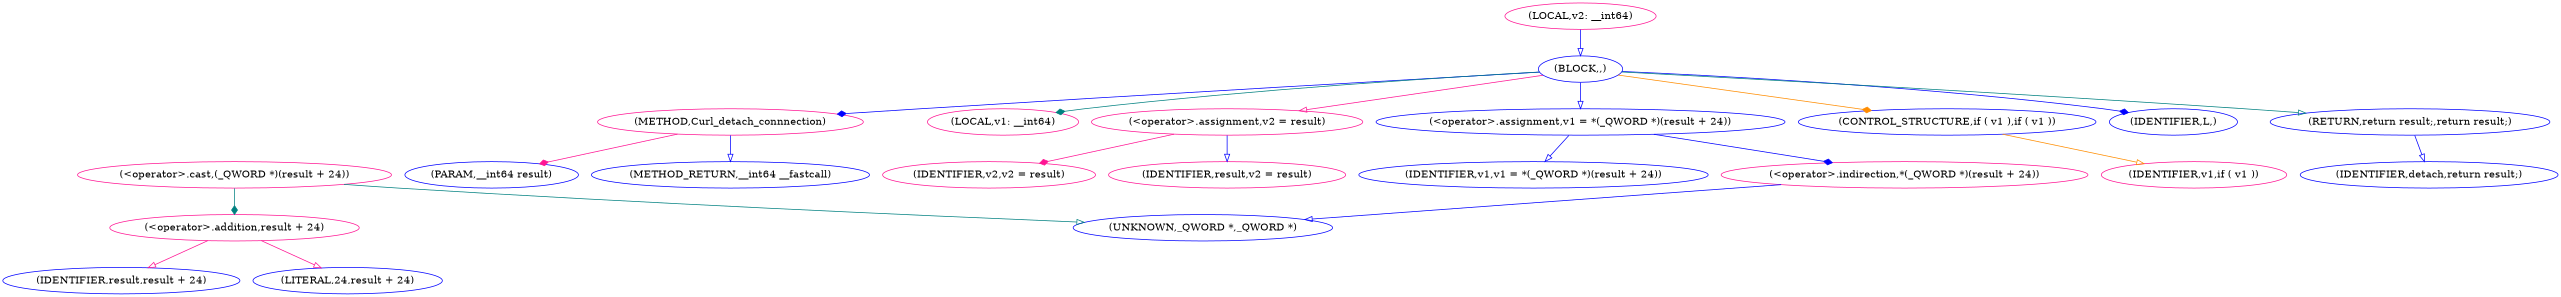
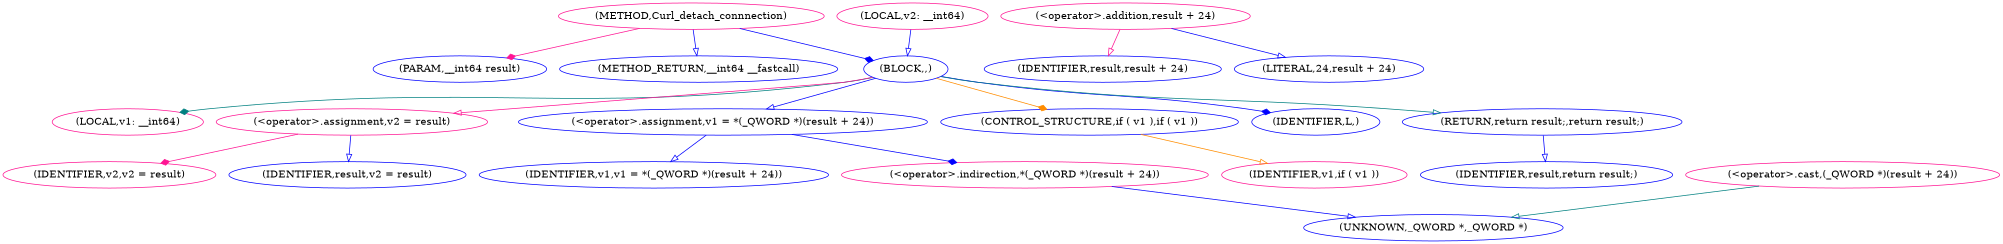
(1193, 92) -> (802, 43)
(1227, 175) -> (347, 175)
(2429, 175) -> (1547, 175)
(235, 197) -> none
(288, 253) -> (1225, 42)
